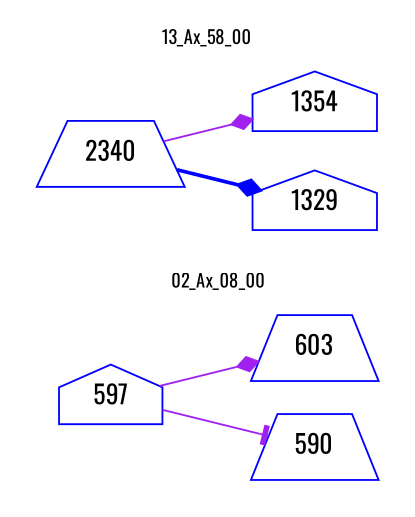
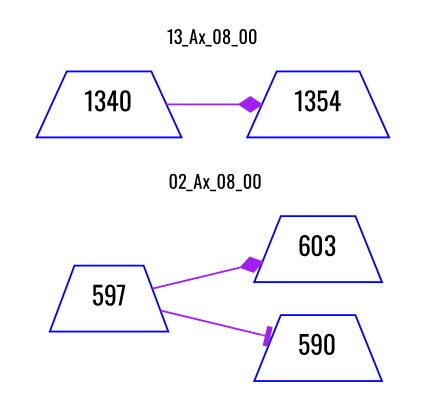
(207, 39) -> (213, 39)
(315, 104) -> (318, 104)
(111, 154) -> (109, 104)
(315, 203) -> none
(111, 398) -> (109, 299)
